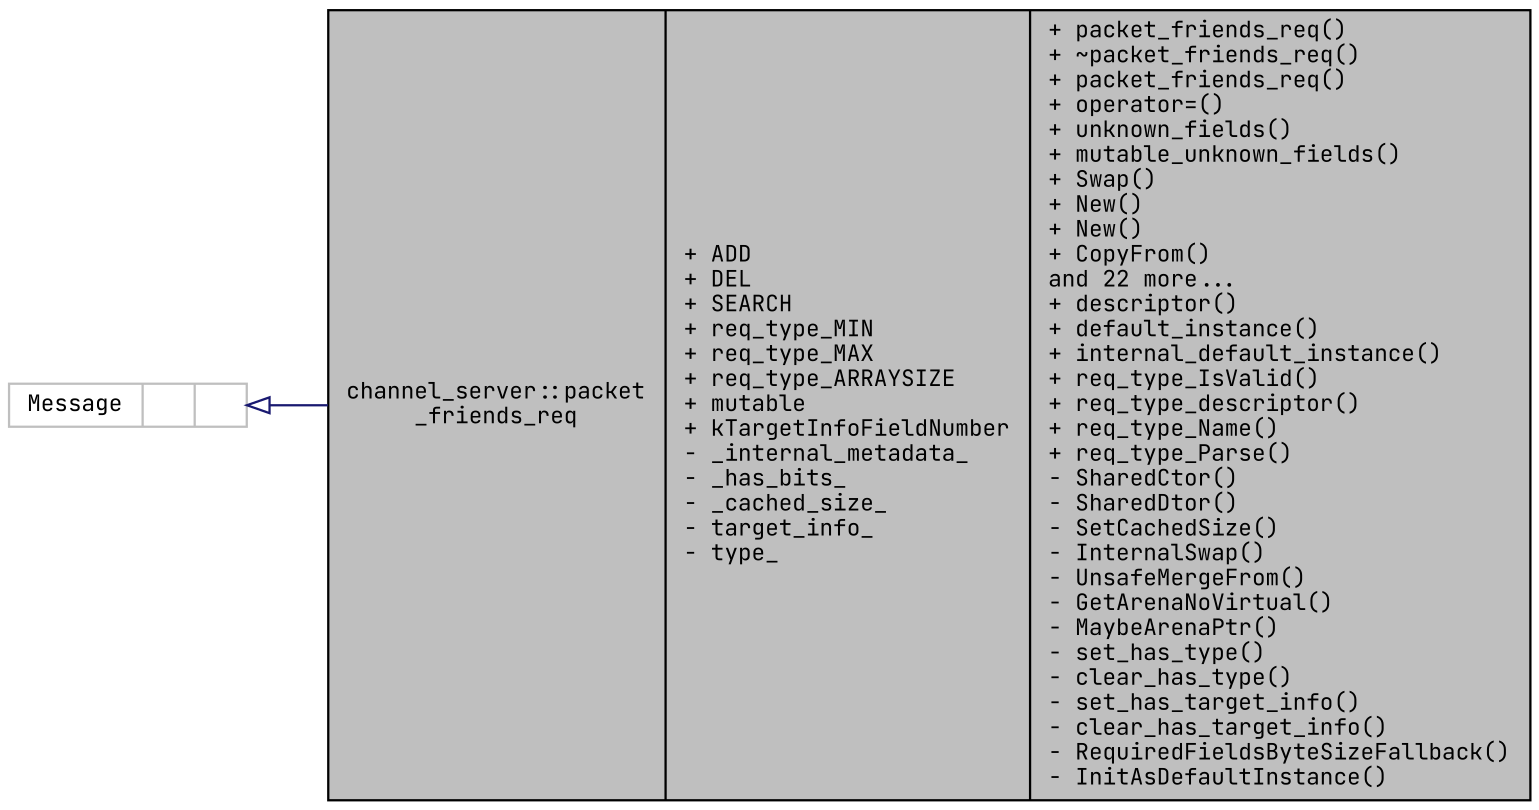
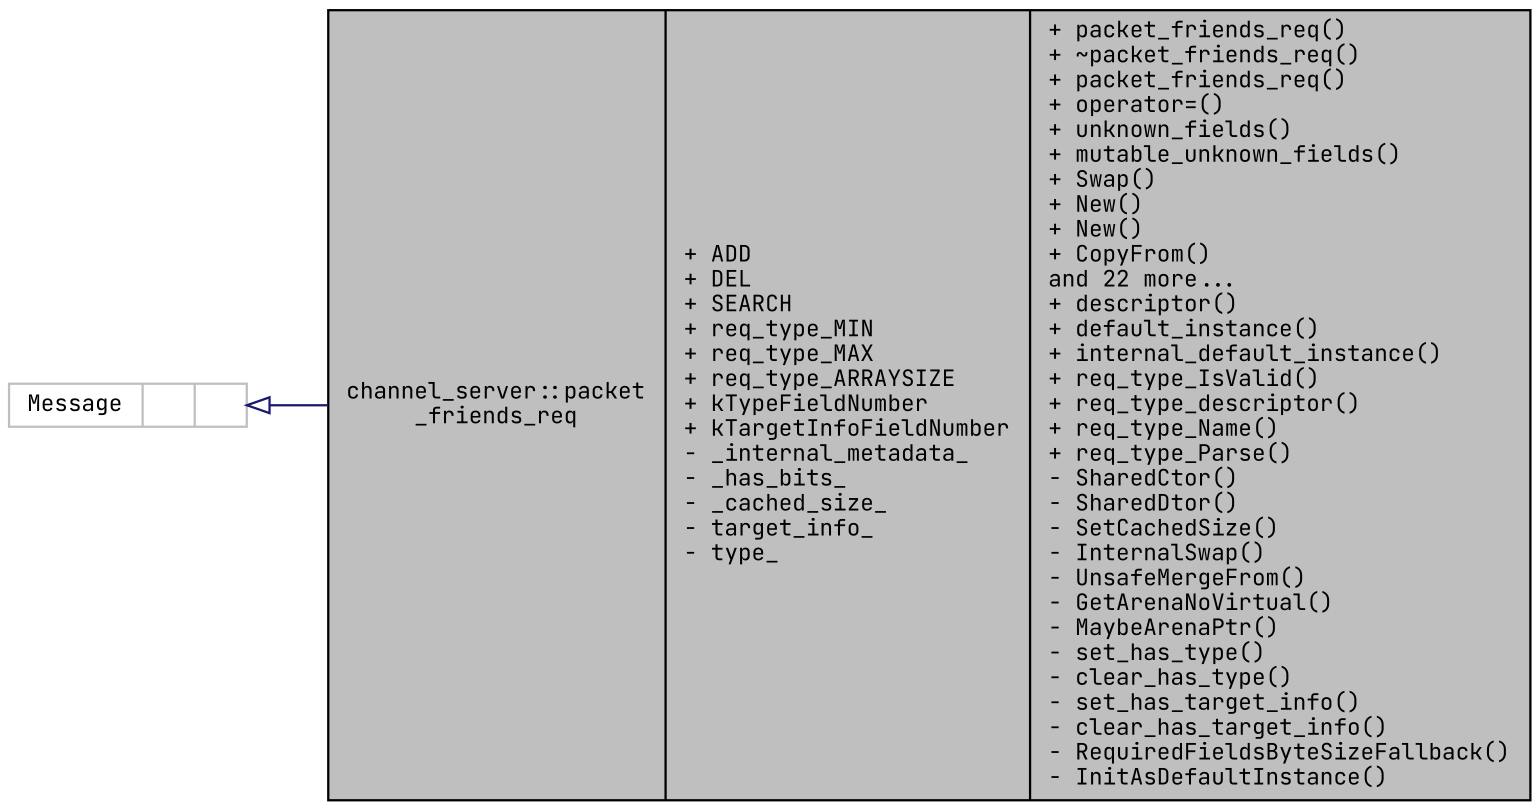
(746, 404) -> (807, 404)
